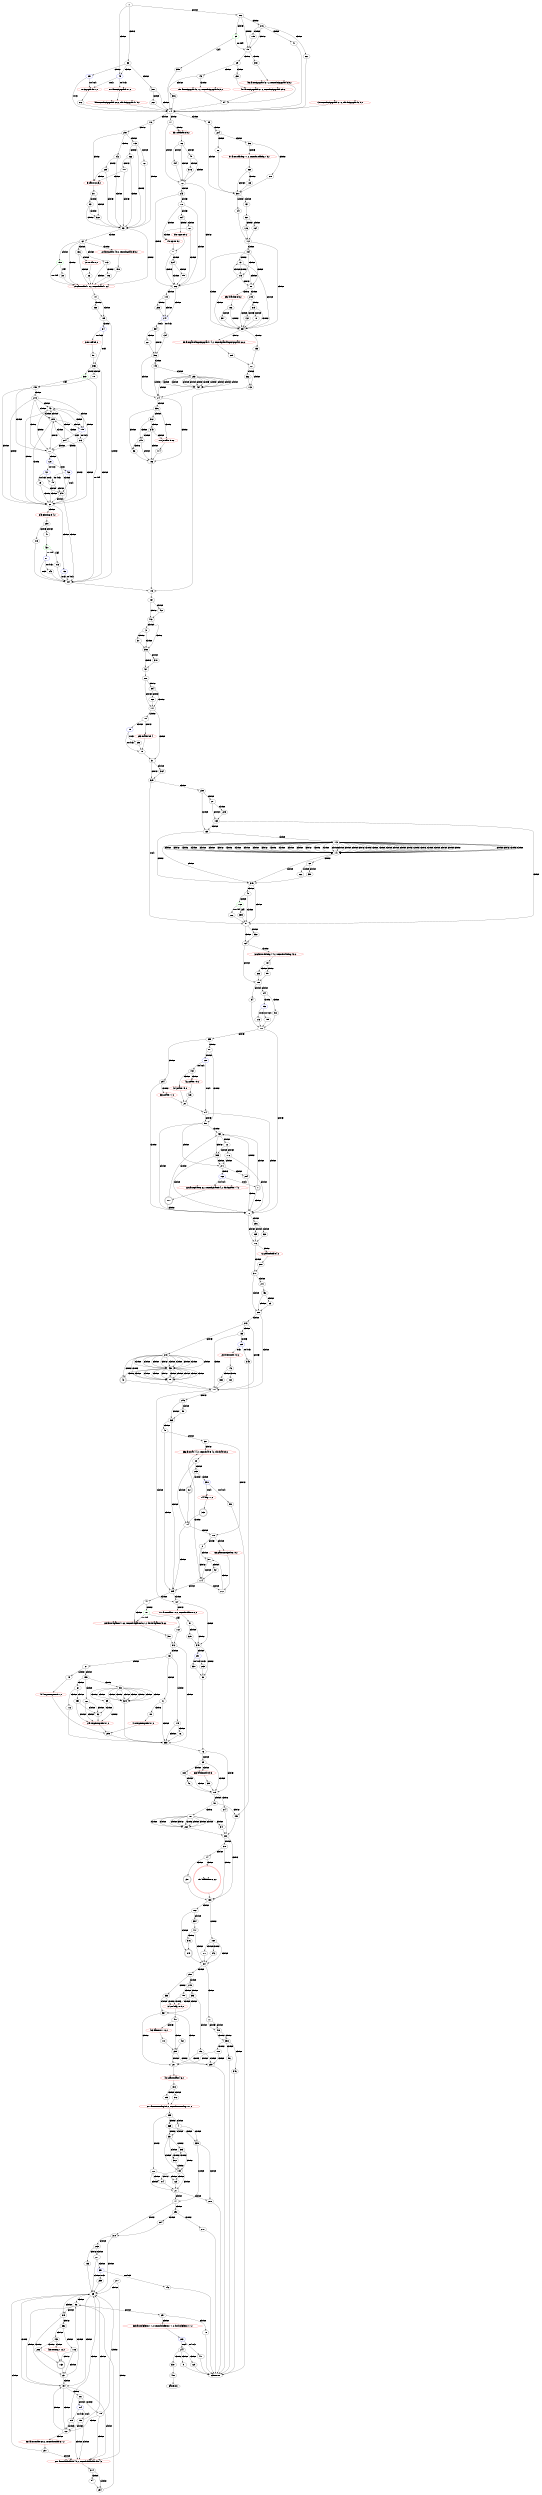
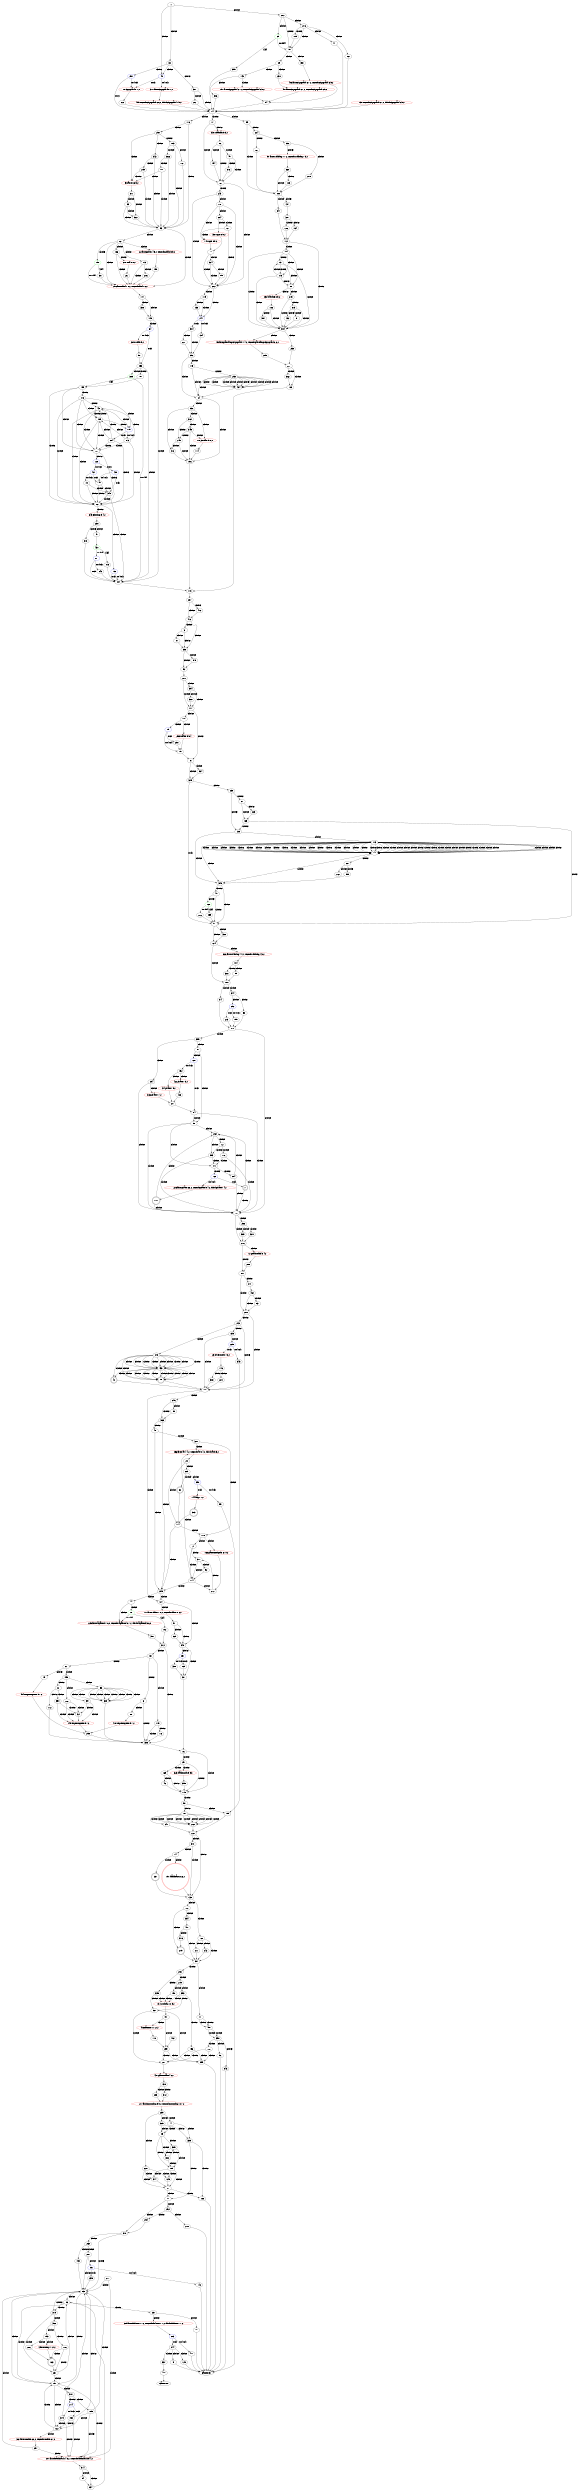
(224, 1810) -> none
